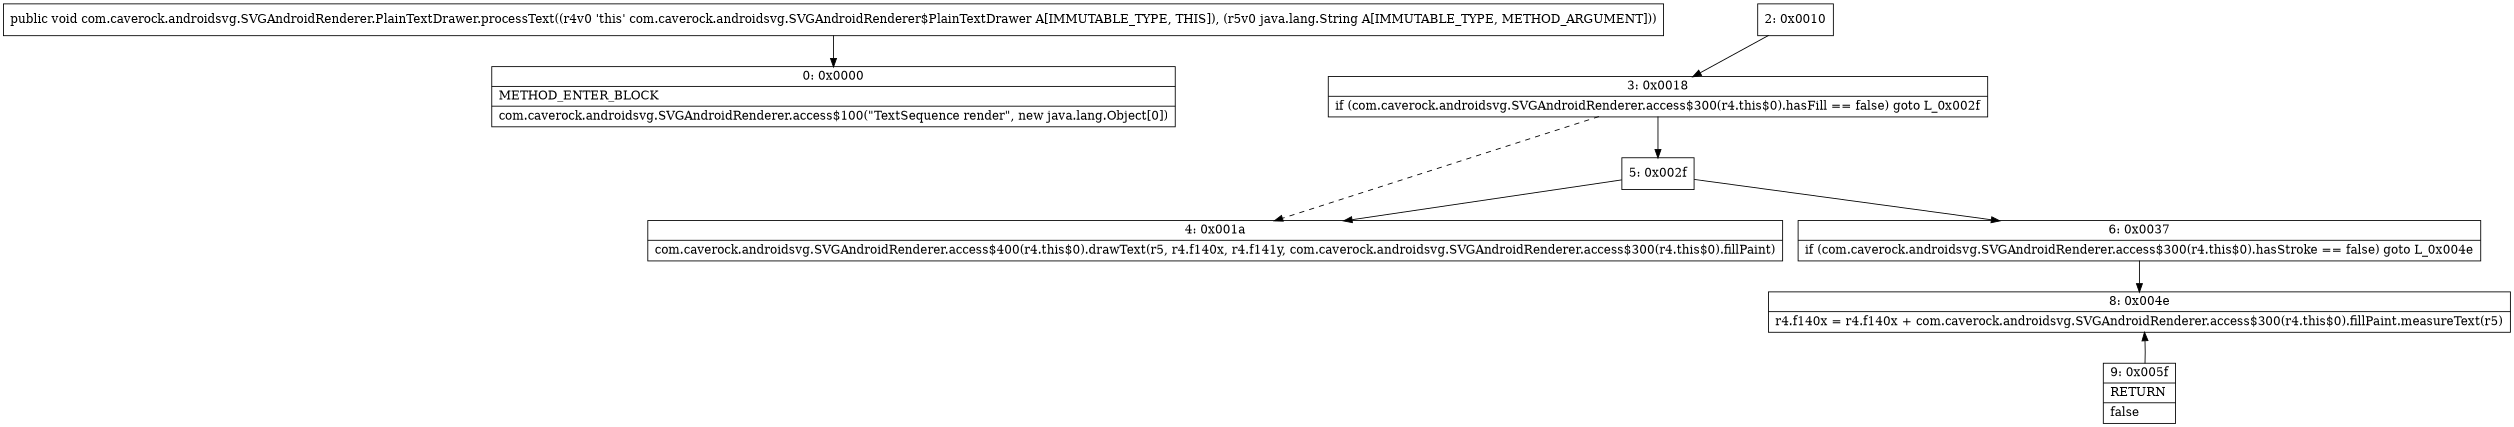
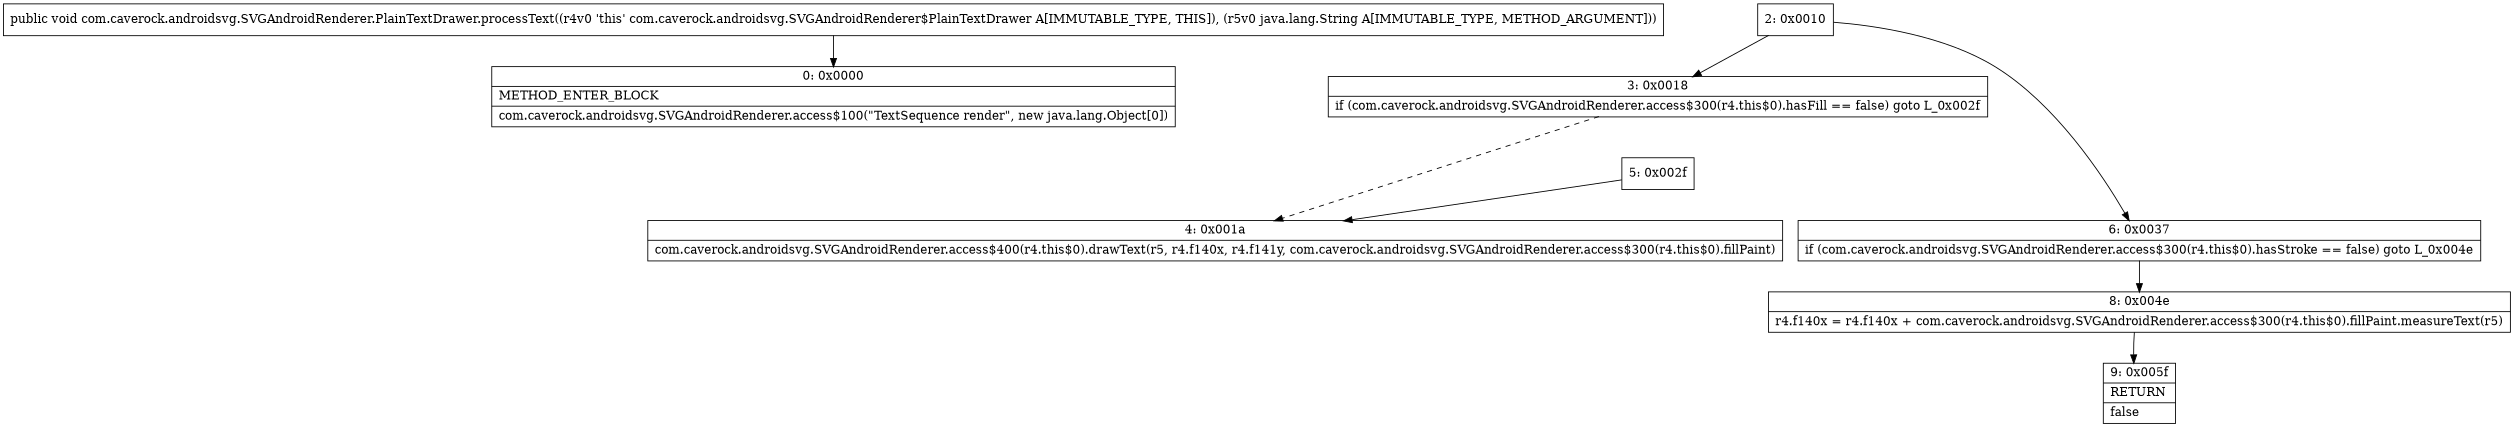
(1658, 133) -> none
(1843, 200) -> (2007, 75)
(2145, 352) -> (2134, 343)
